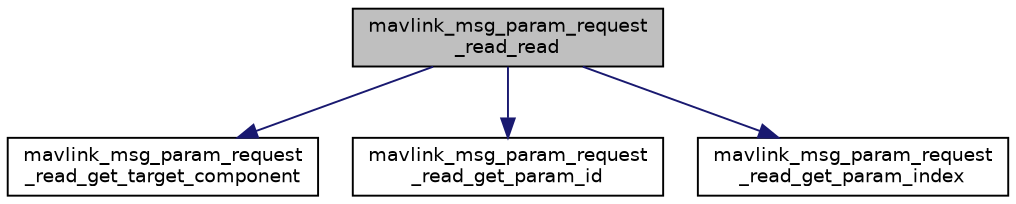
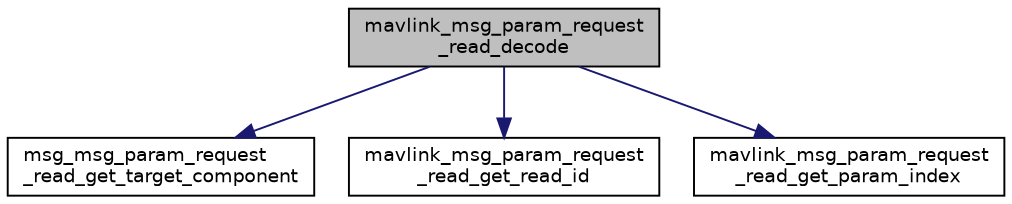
(508, 38) -> (504, 38)
(163, 167) -> (161, 167)
(508, 167) -> (504, 167)
